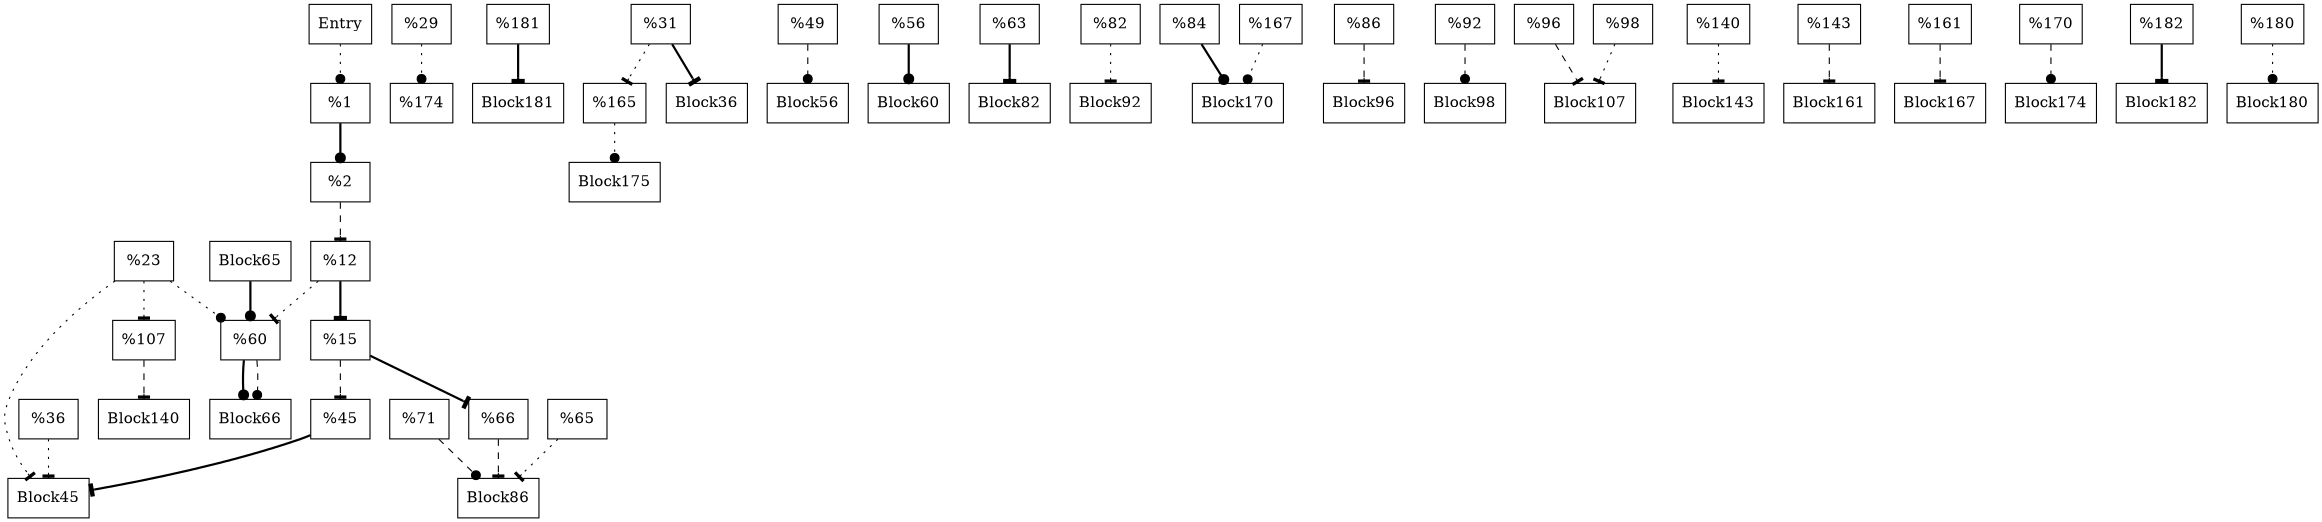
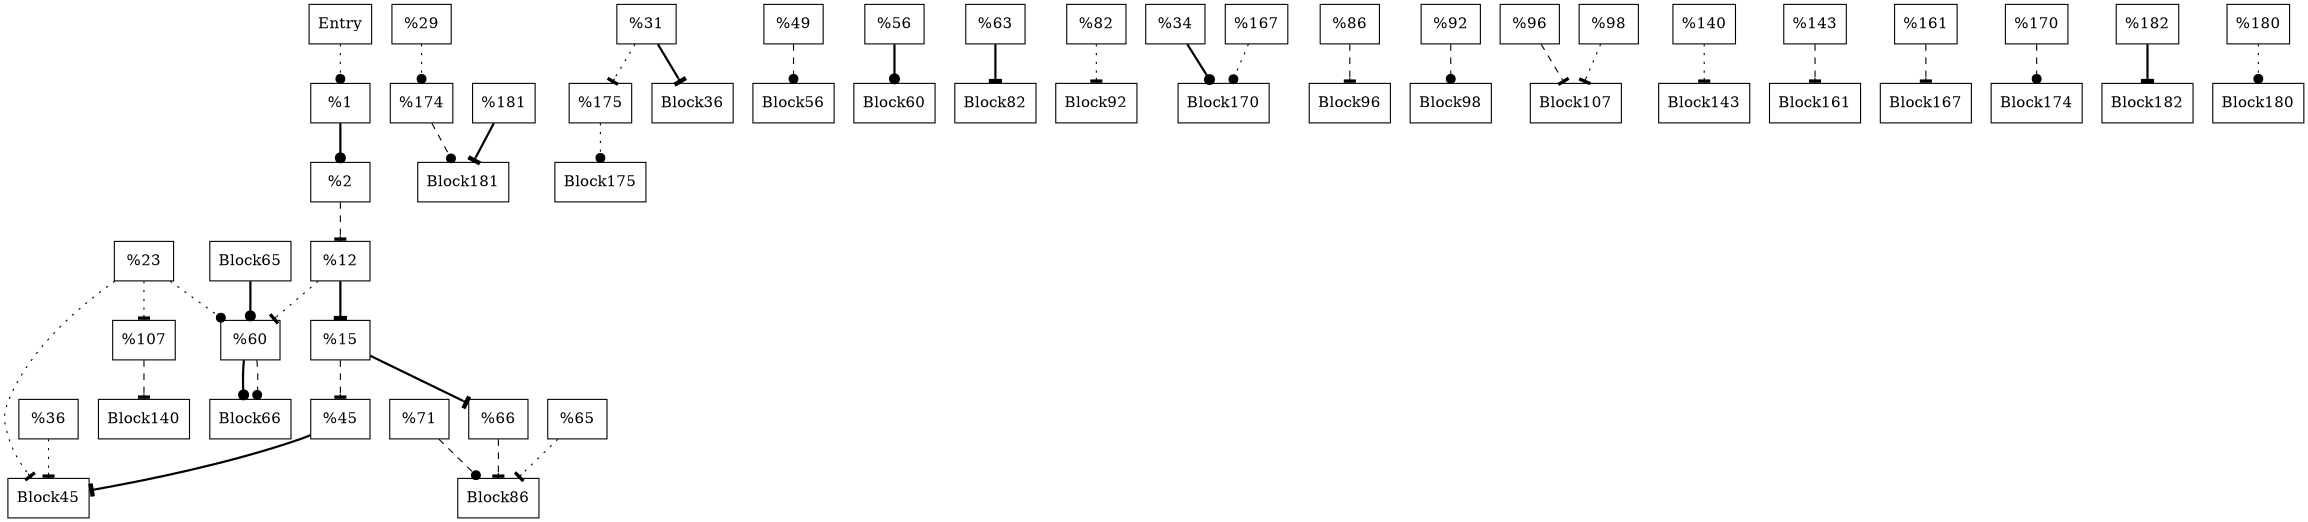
(1190, 24) -> (1175, 24)
(615, 103) -> (600, 103)
none -> (440, 139)
